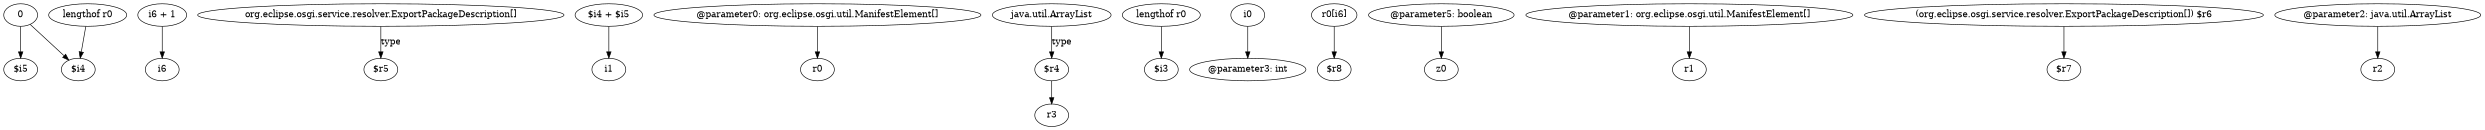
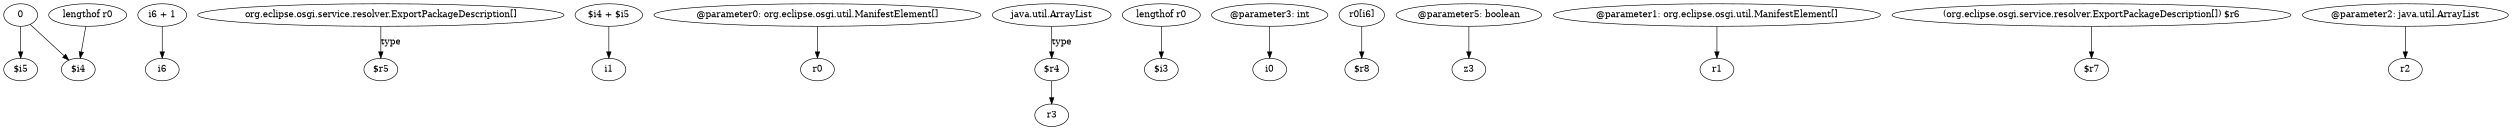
(1248, 39) -> (1270, 39)
(1441, 70) -> (1469, 70)
